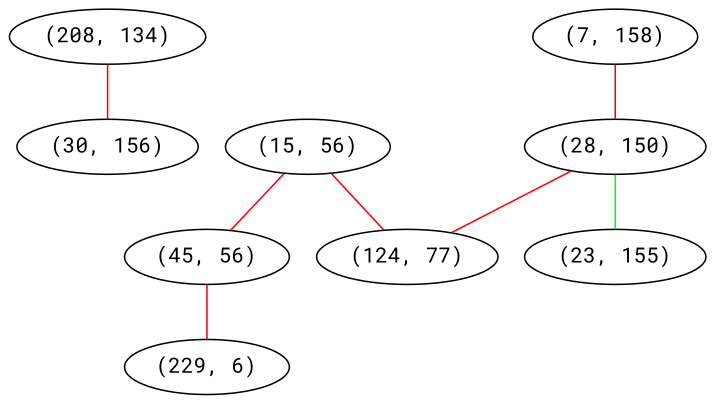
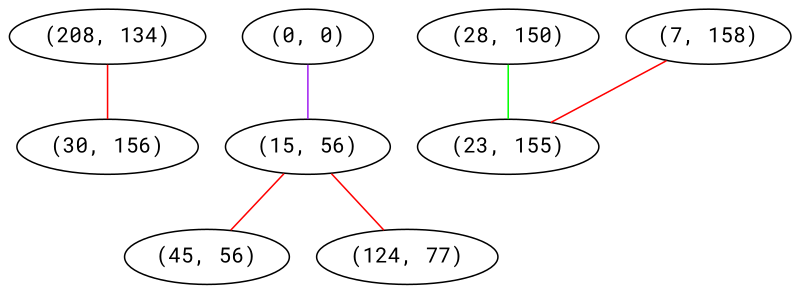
none -> (308, 37)
(615, 92) -> (609, 92)
(511, 202) -> none
(207, 367) -> none
